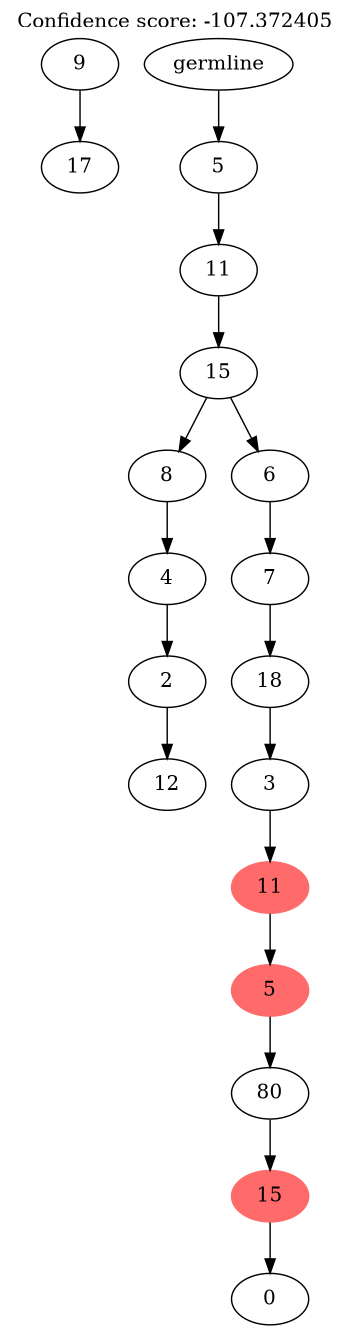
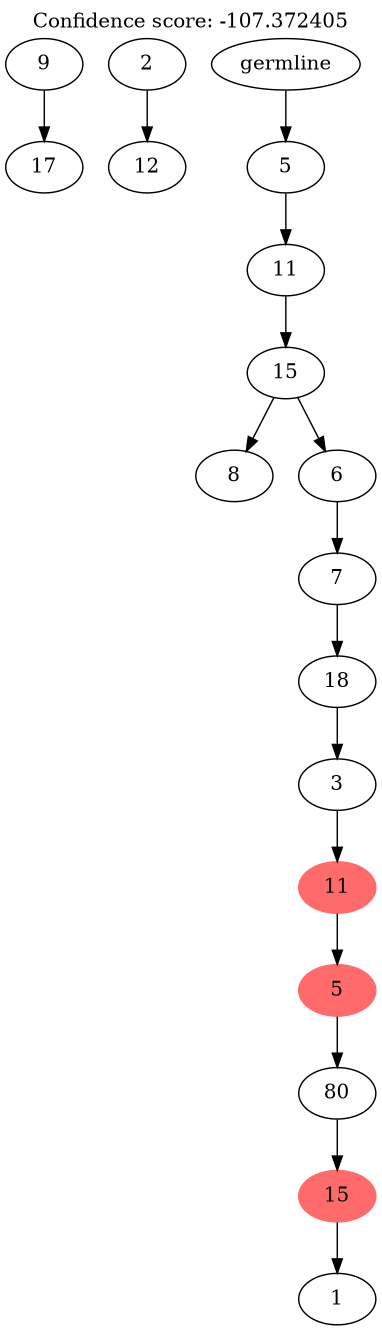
(167, 579) -> none
(270, 1299) -> (337, 1299)
